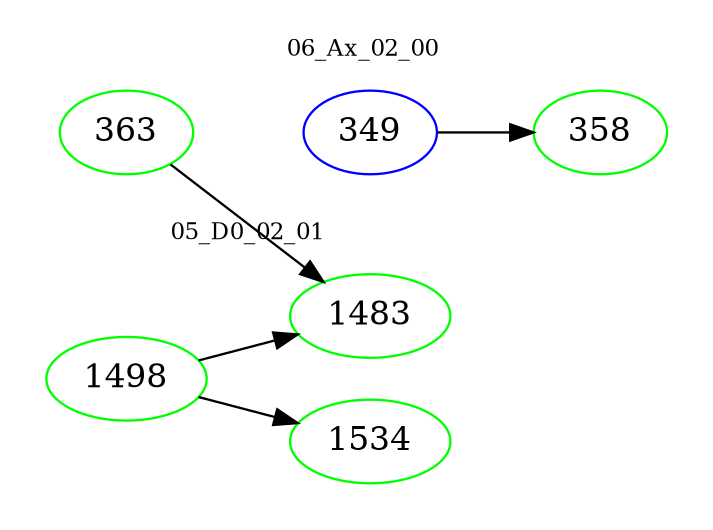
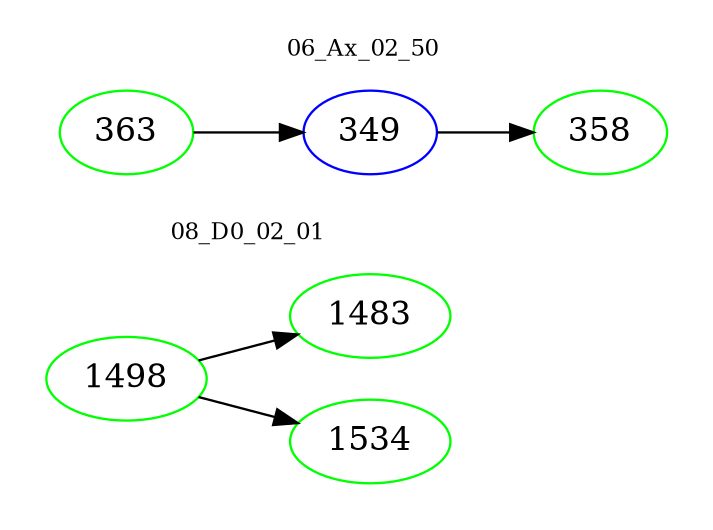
(363, 50) -> (363, 50)
(251, 226) -> (237, 132)
(248, 234) -> (248, 234)
